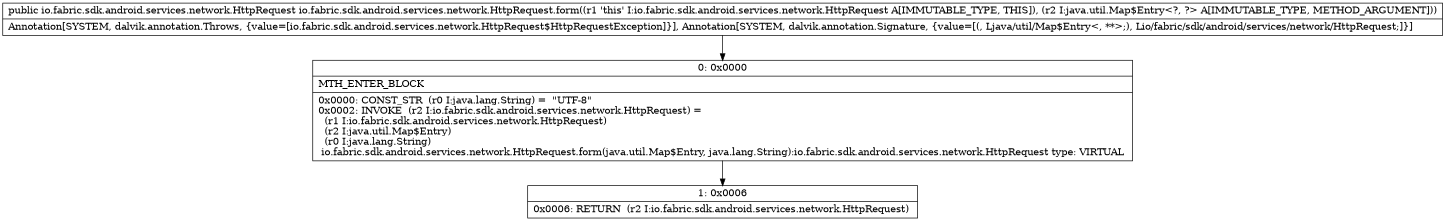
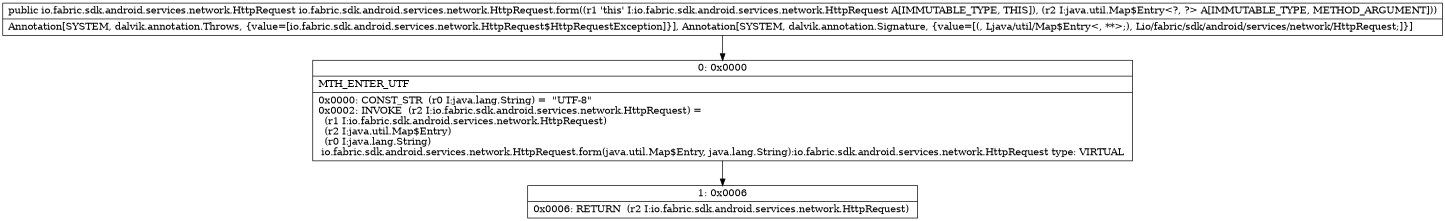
(371, 84) -> (364, 84)
